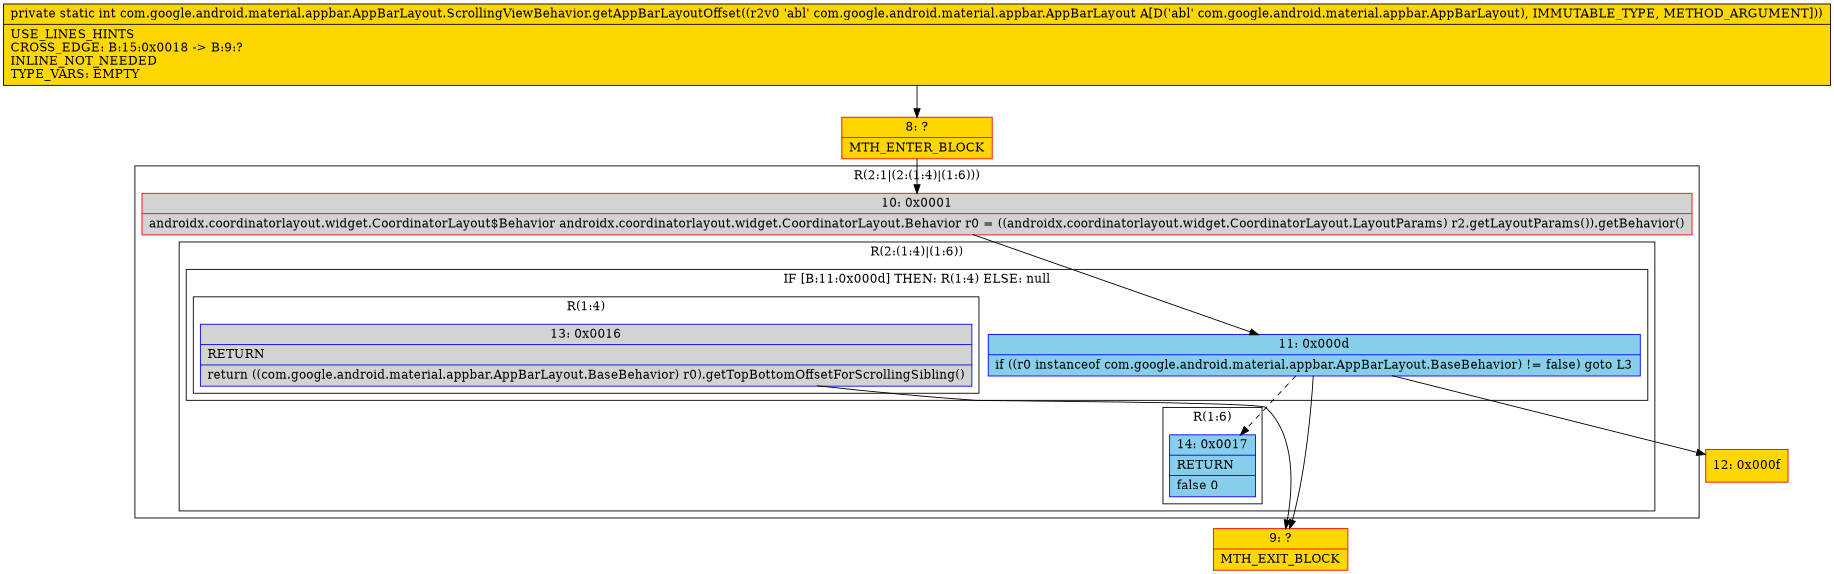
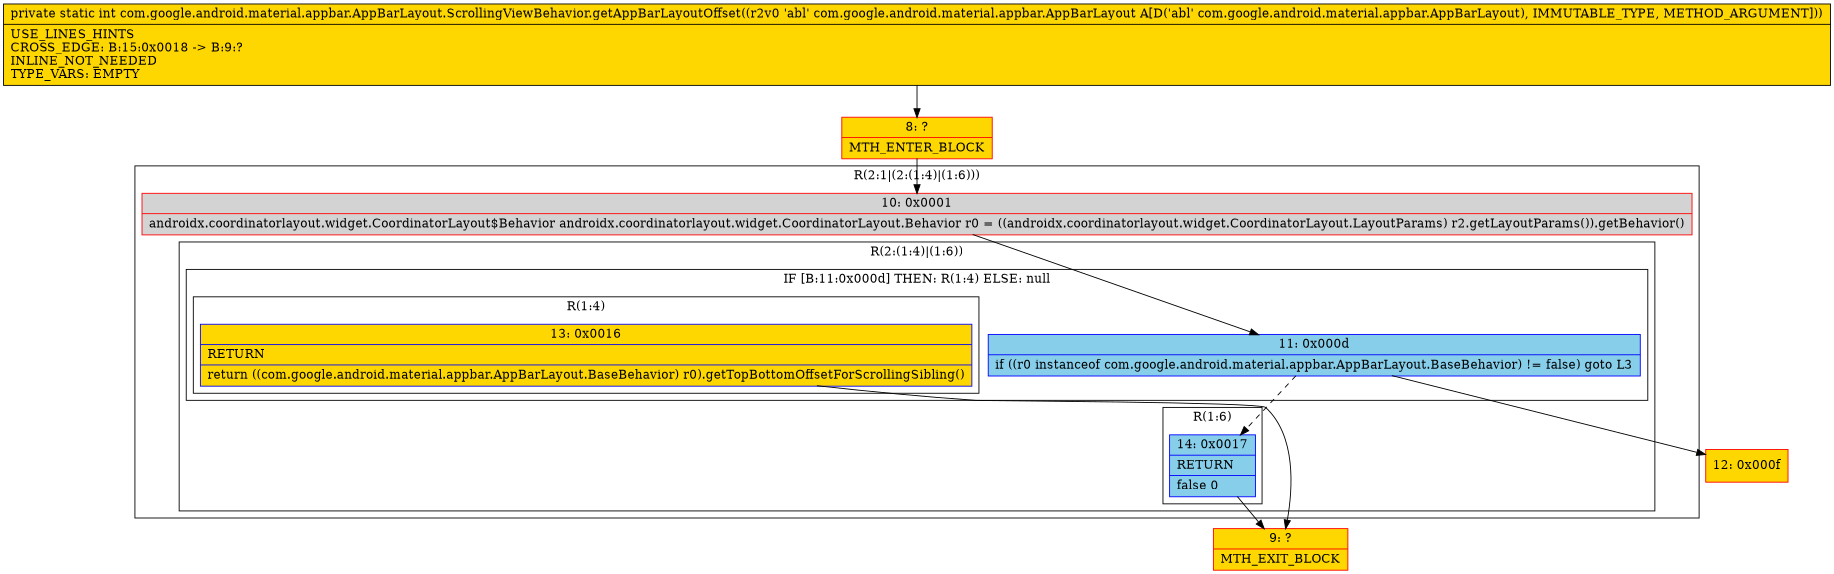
(586, 355) -> (586, 355)
(1306, 448) -> (1248, 509)
